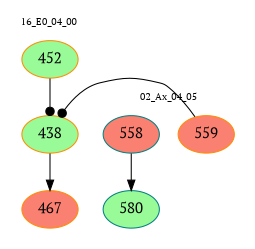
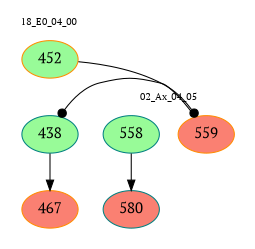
(49, 22) -> (49, 22)
(50, 93) -> (131, 71)
(50, 134) -> (50, 134)
(131, 134) -> (131, 134)
(131, 209) -> (131, 209)
